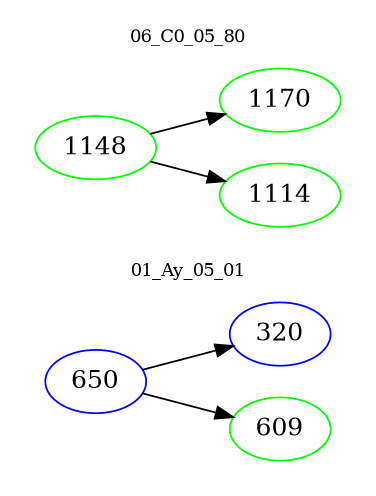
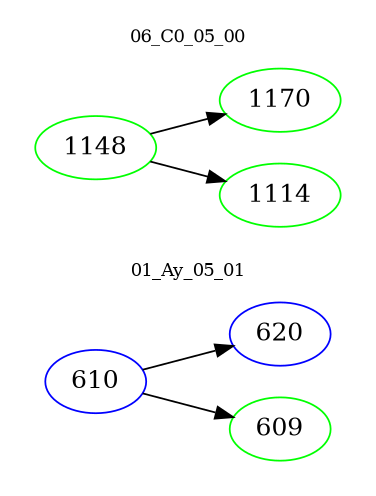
(188, 38) -> (188, 38)
(280, 334) -> (280, 334)
(96, 382) -> (96, 382)
